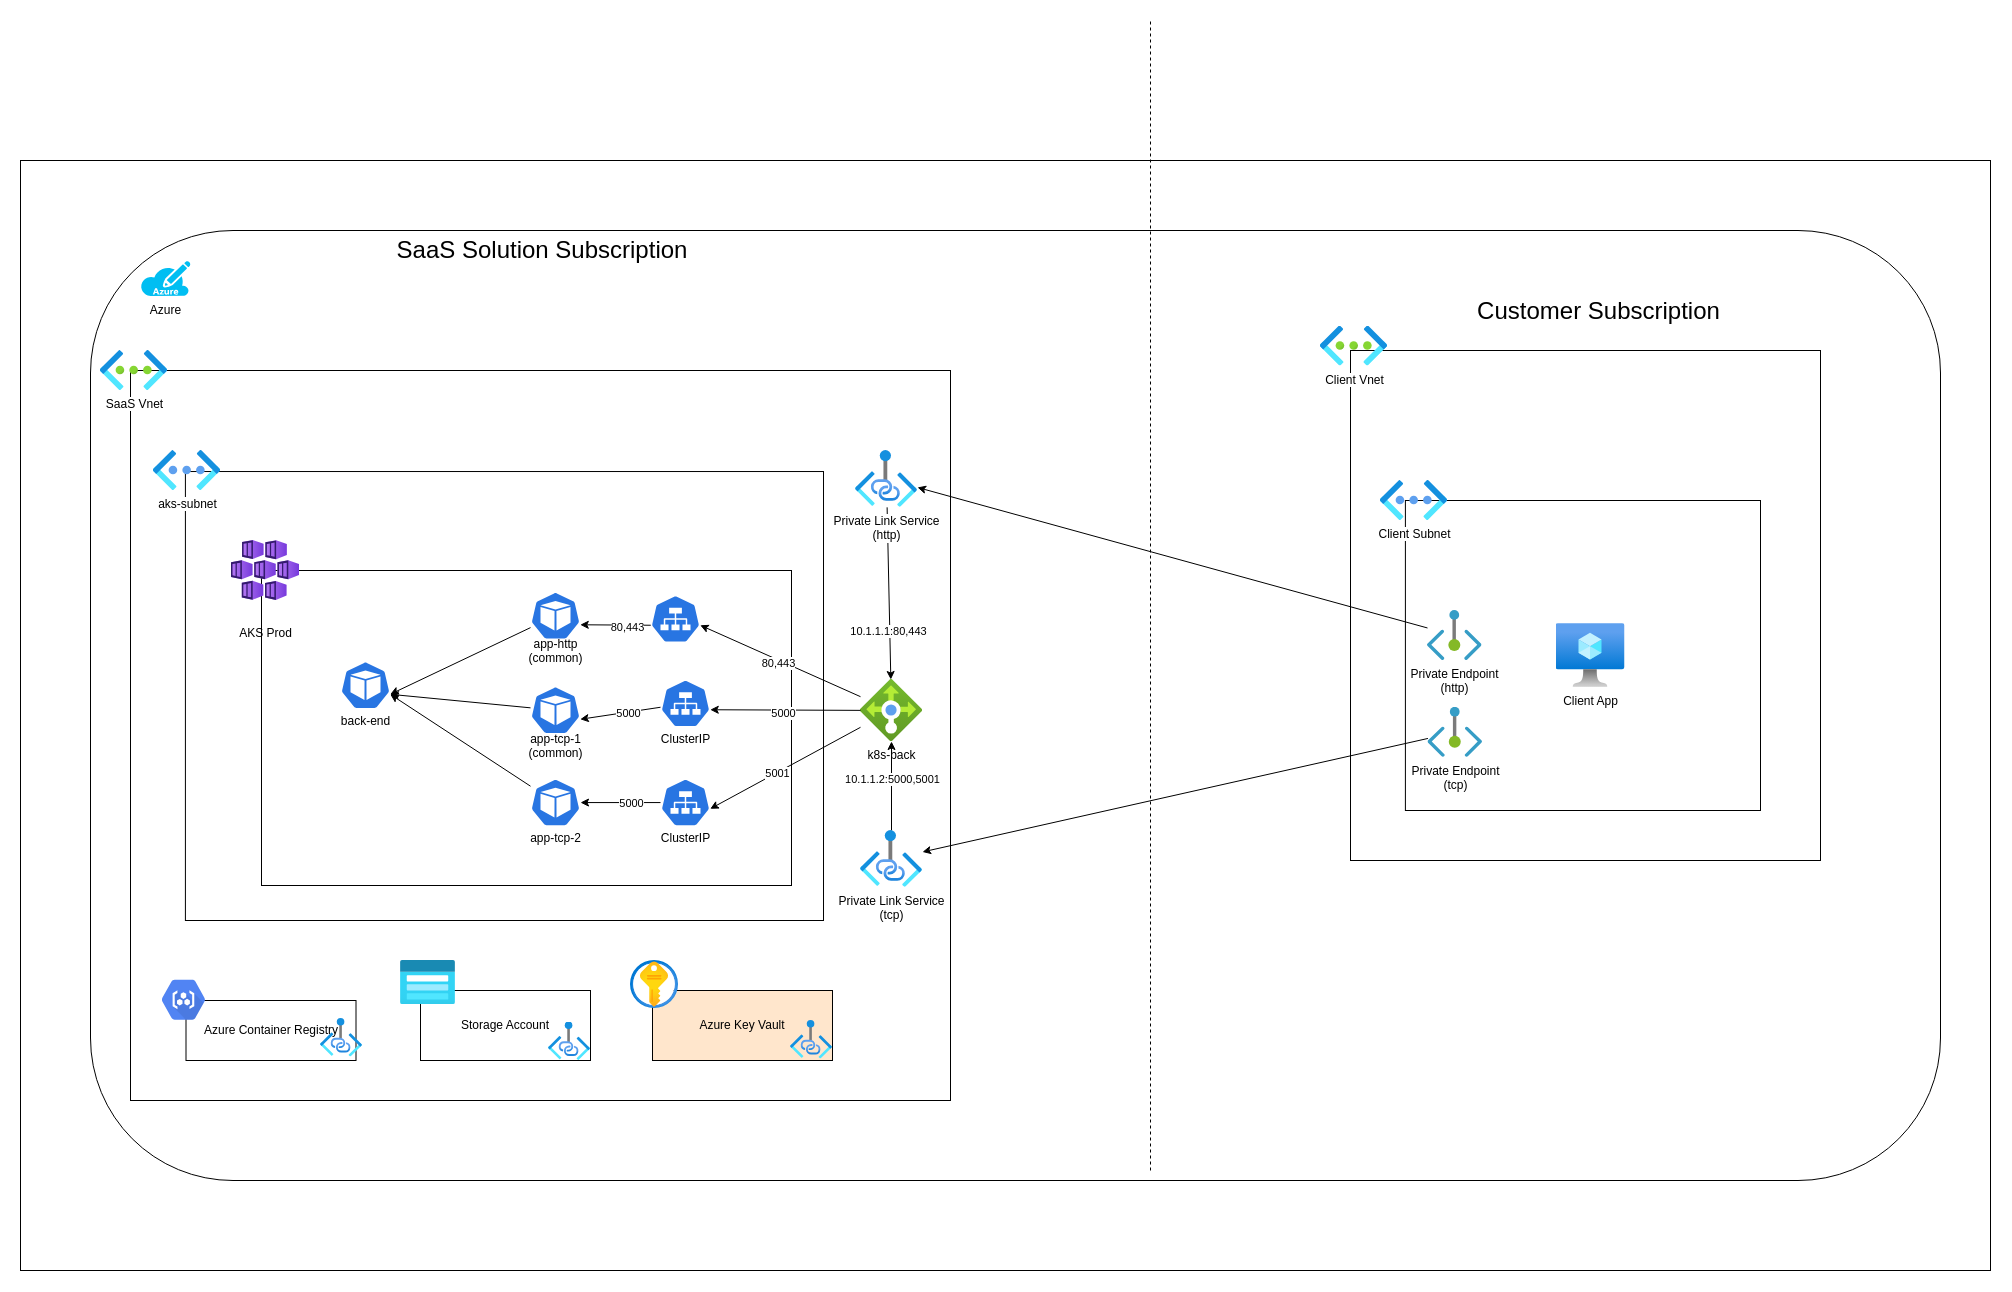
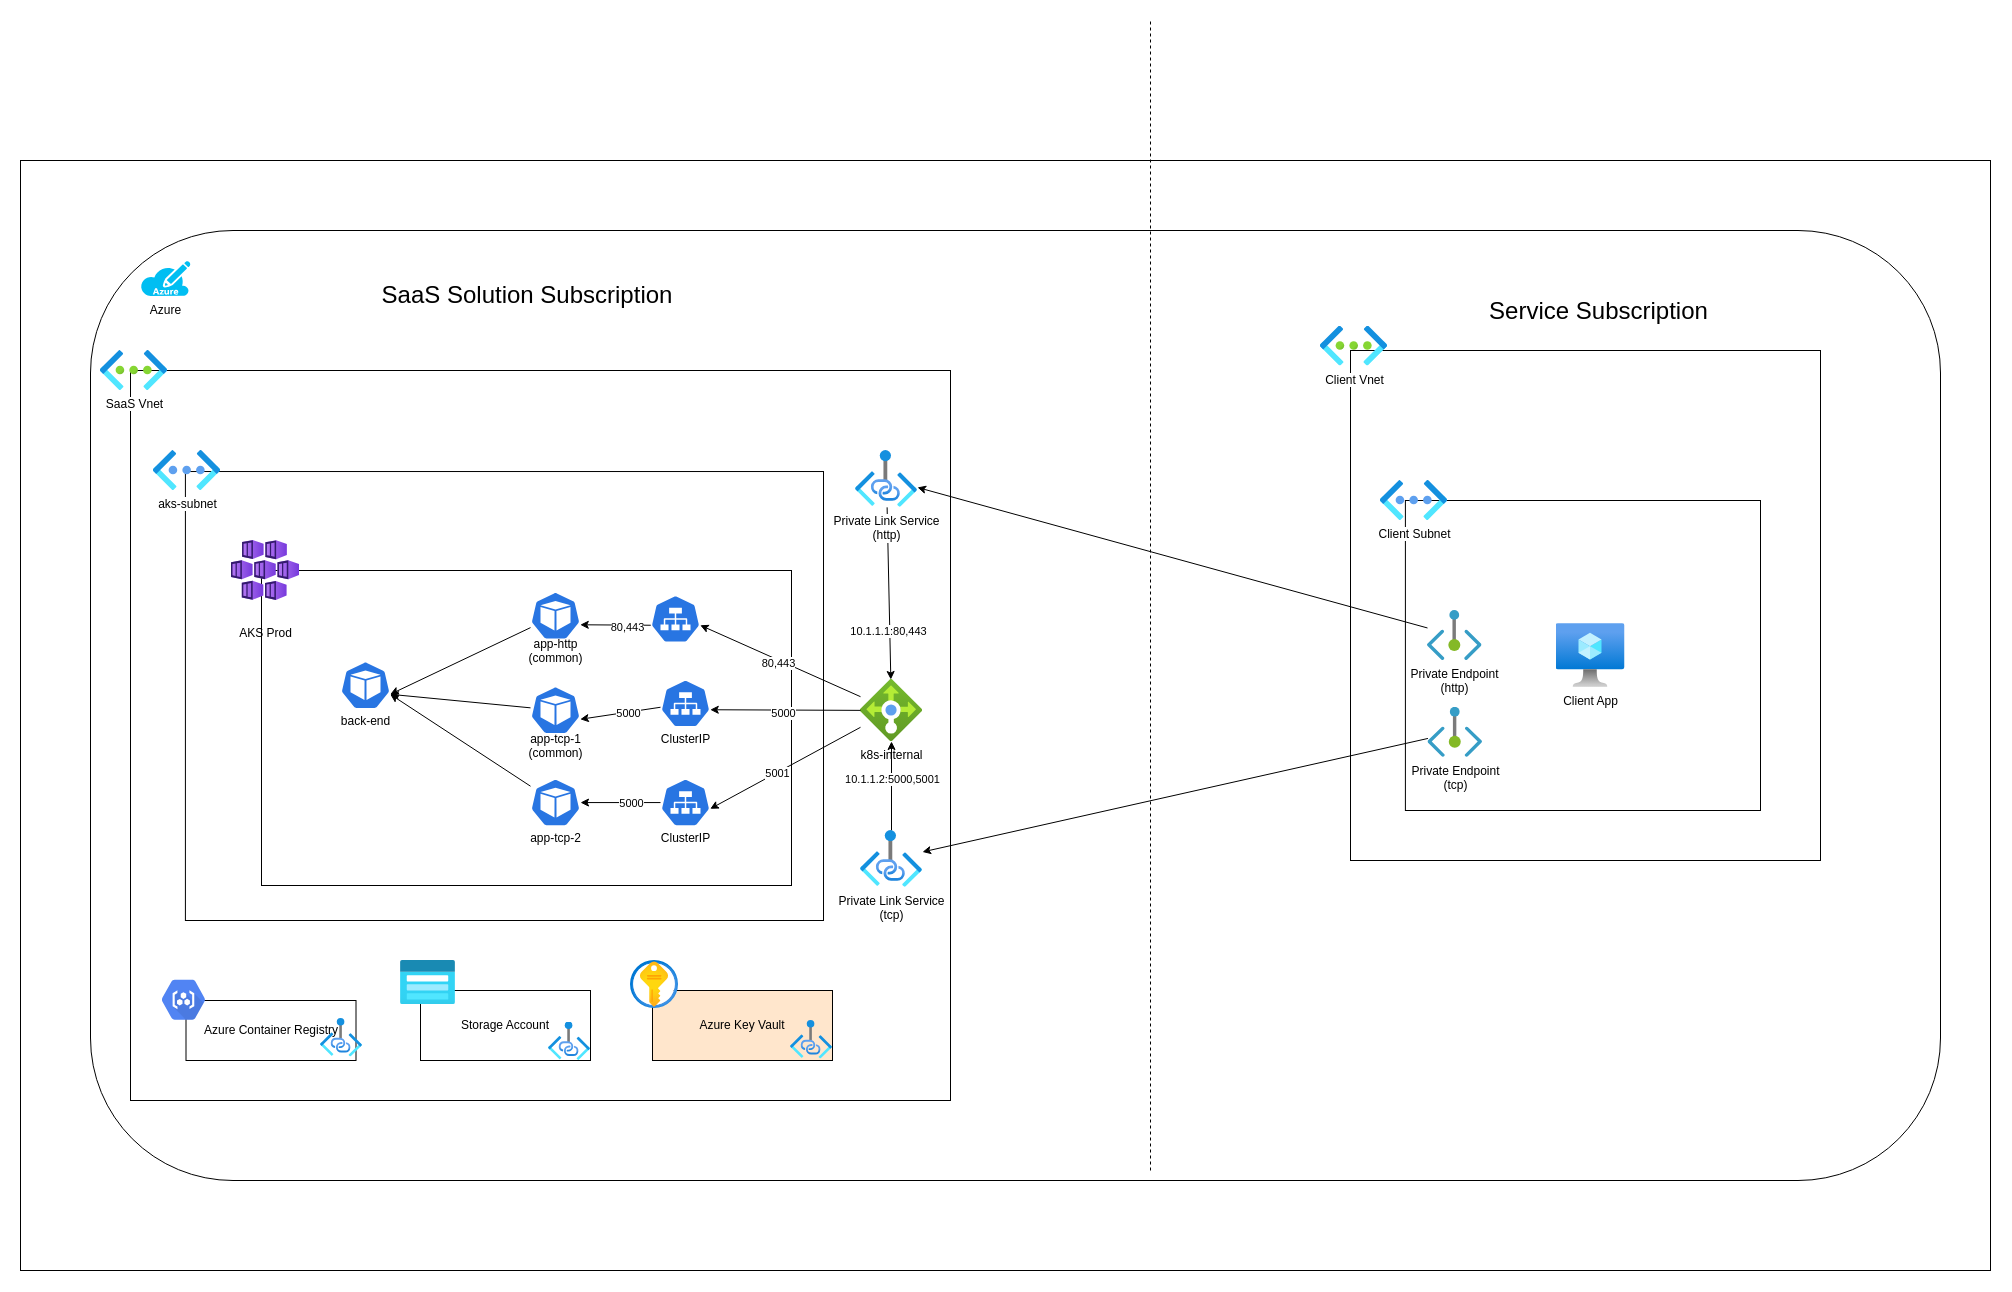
(543, 251) -> (528, 296)
(1599, 312) -> (1599, 312)
(892, 756) -> (892, 756)
